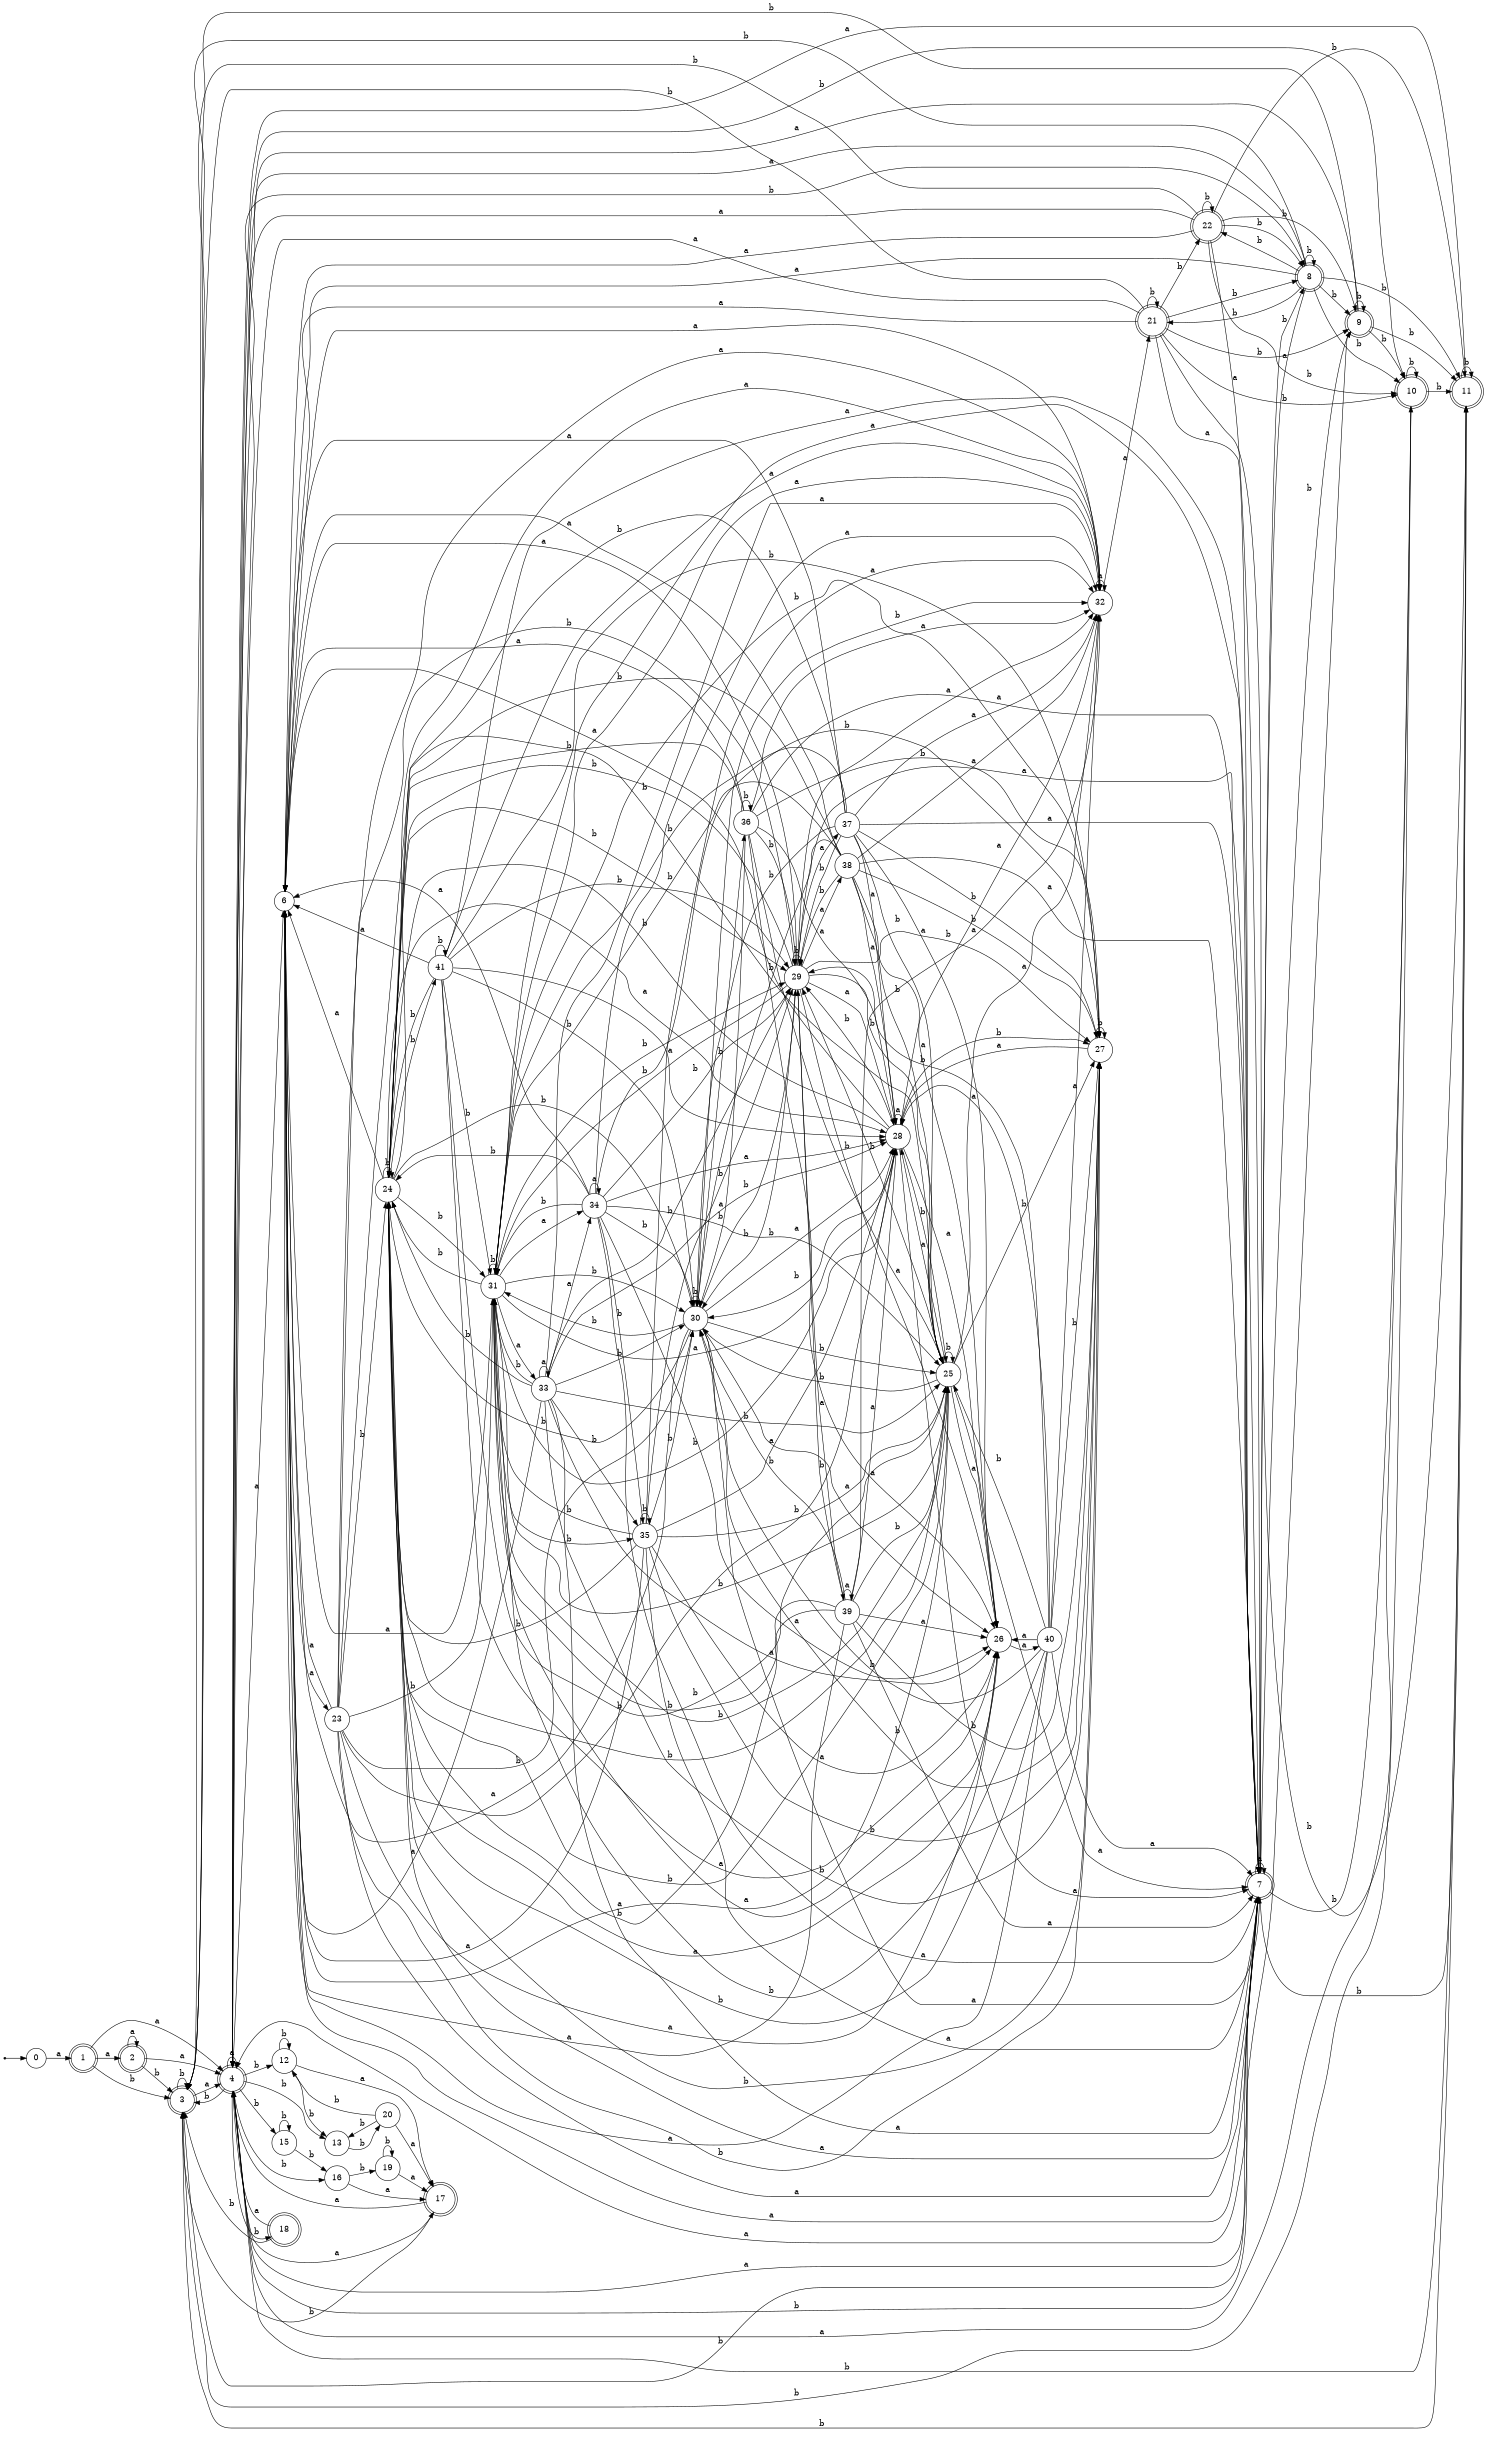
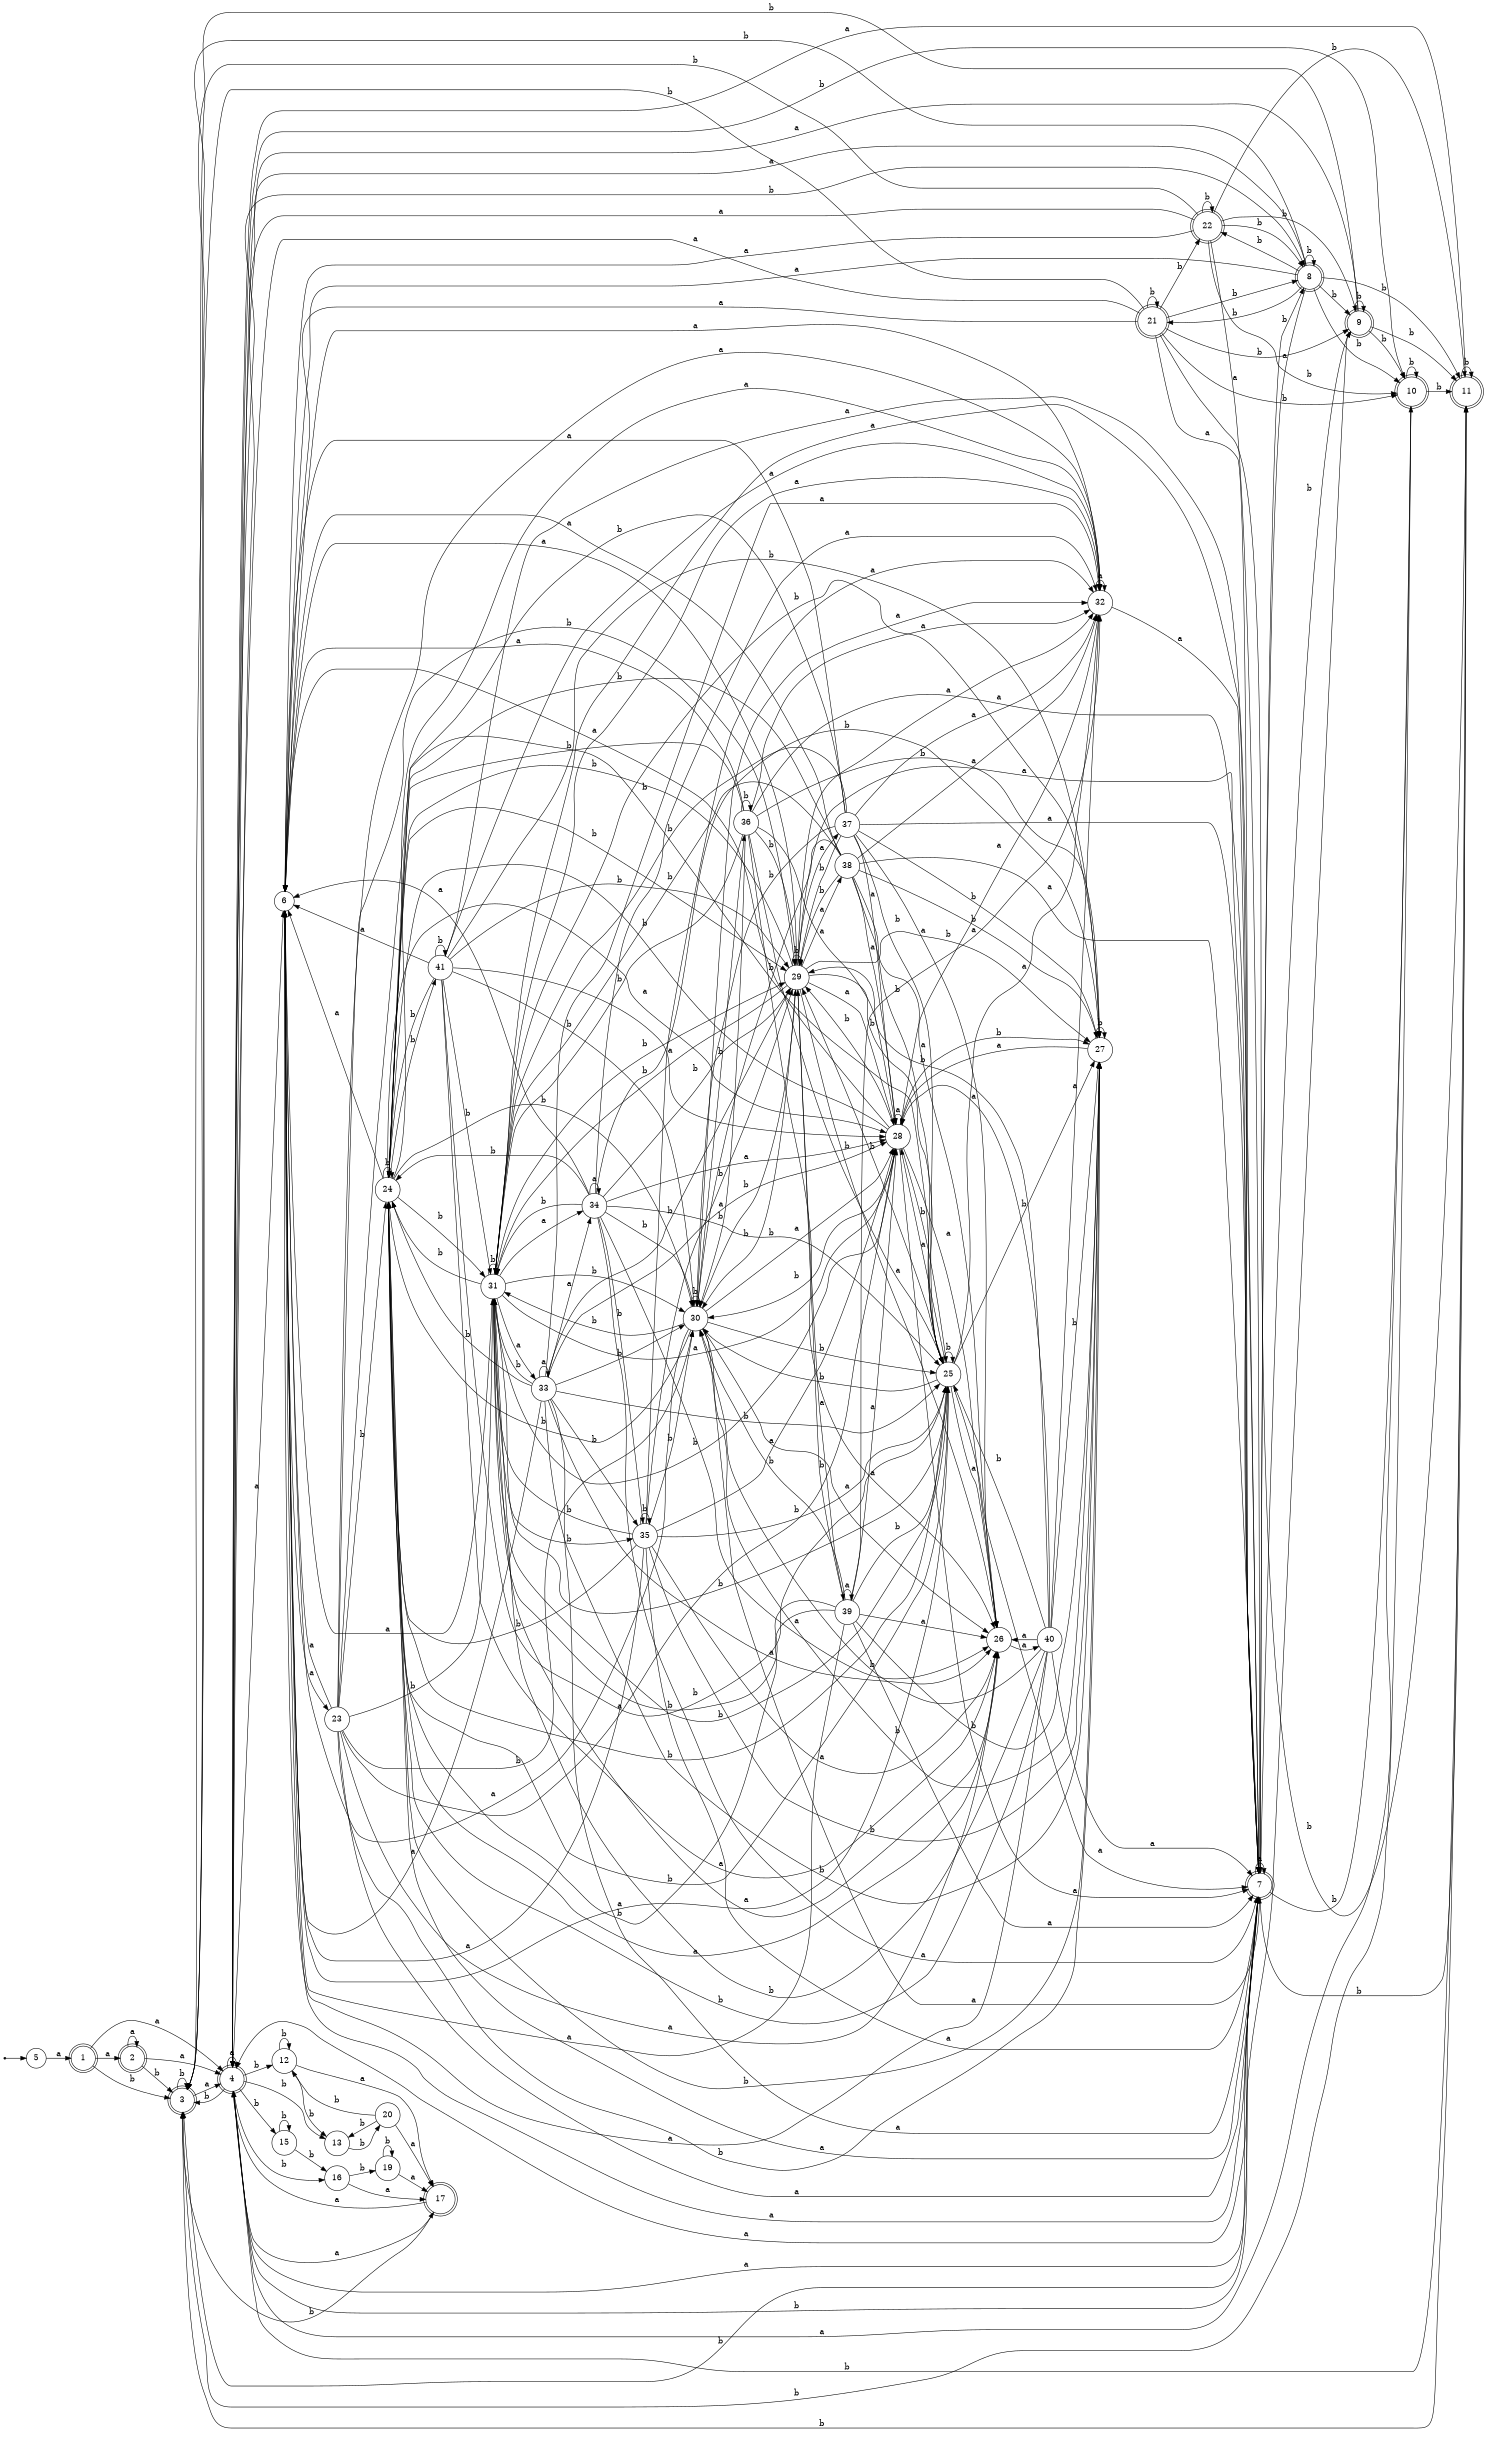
(1126, 466) -> (1248, 1206)
(898, 616) -> (898, 616)
none -> (589, 1036)
(620, 1706) -> (620, 1706)
(36, 2058) -> (36, 2058)
(284, 2230) -> none
